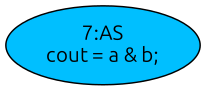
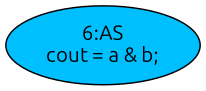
(103, 45) -> (103, 45)
